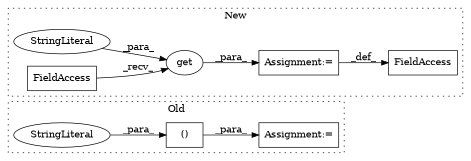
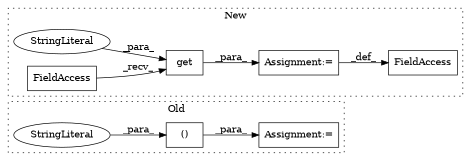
(185, 63) -> (185, 63)
